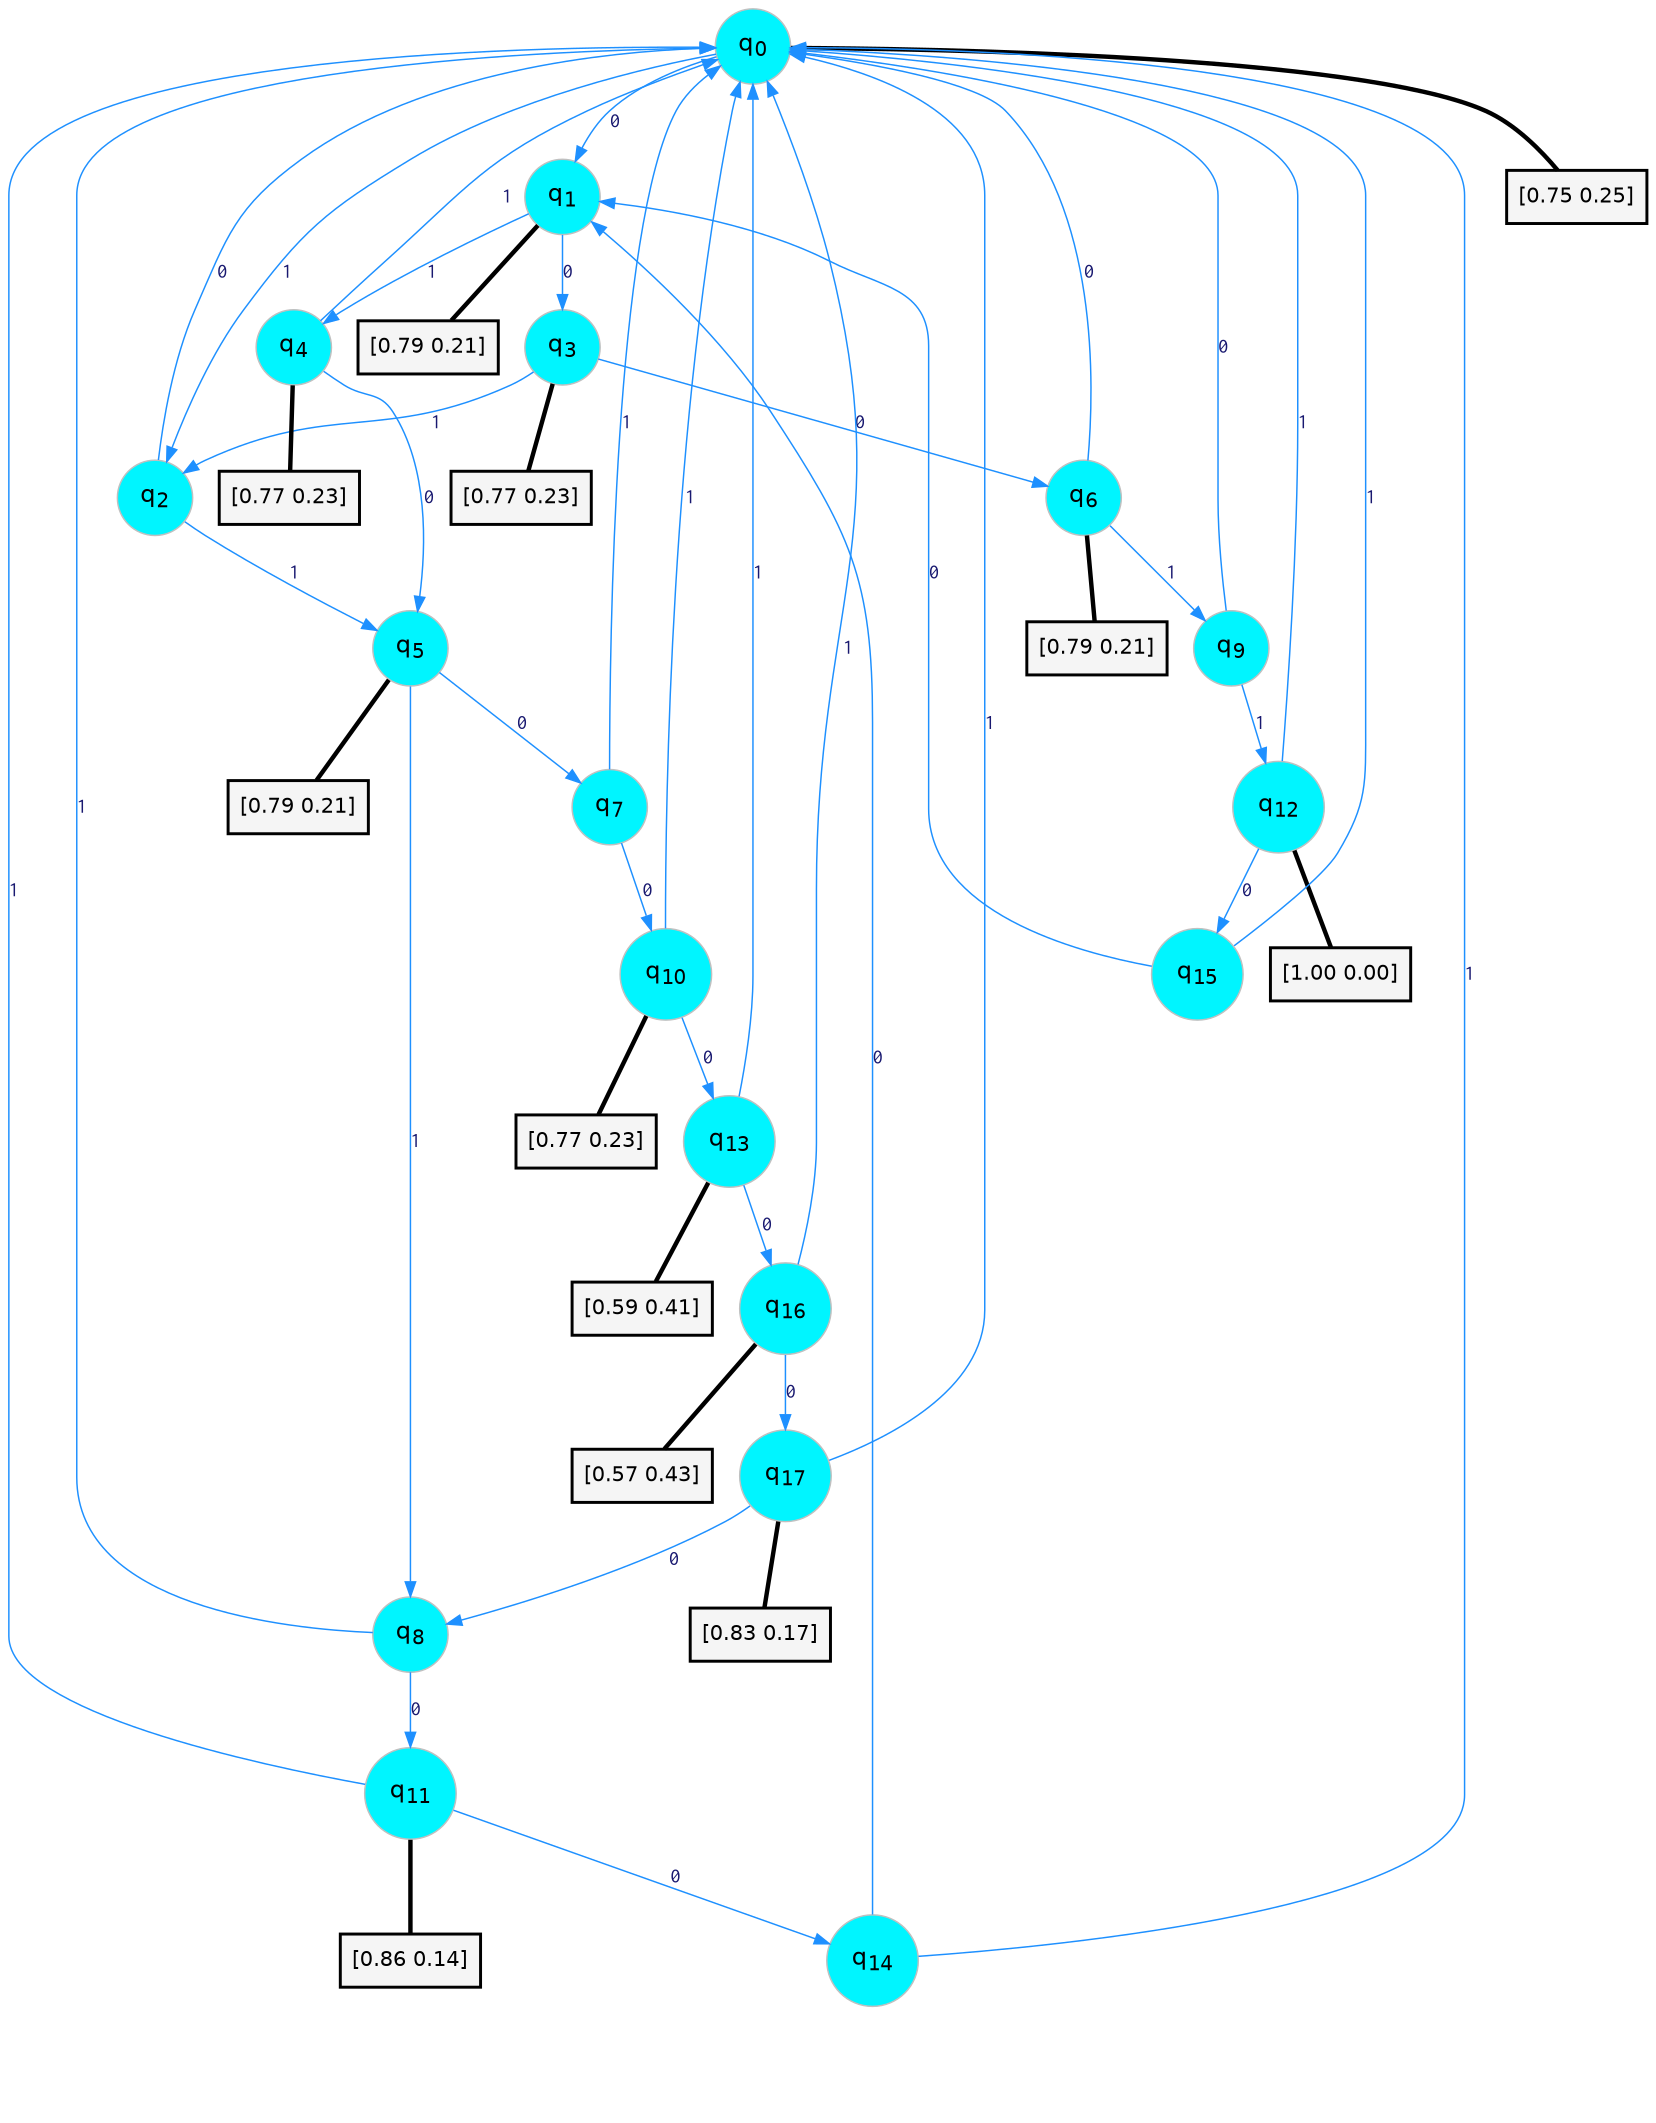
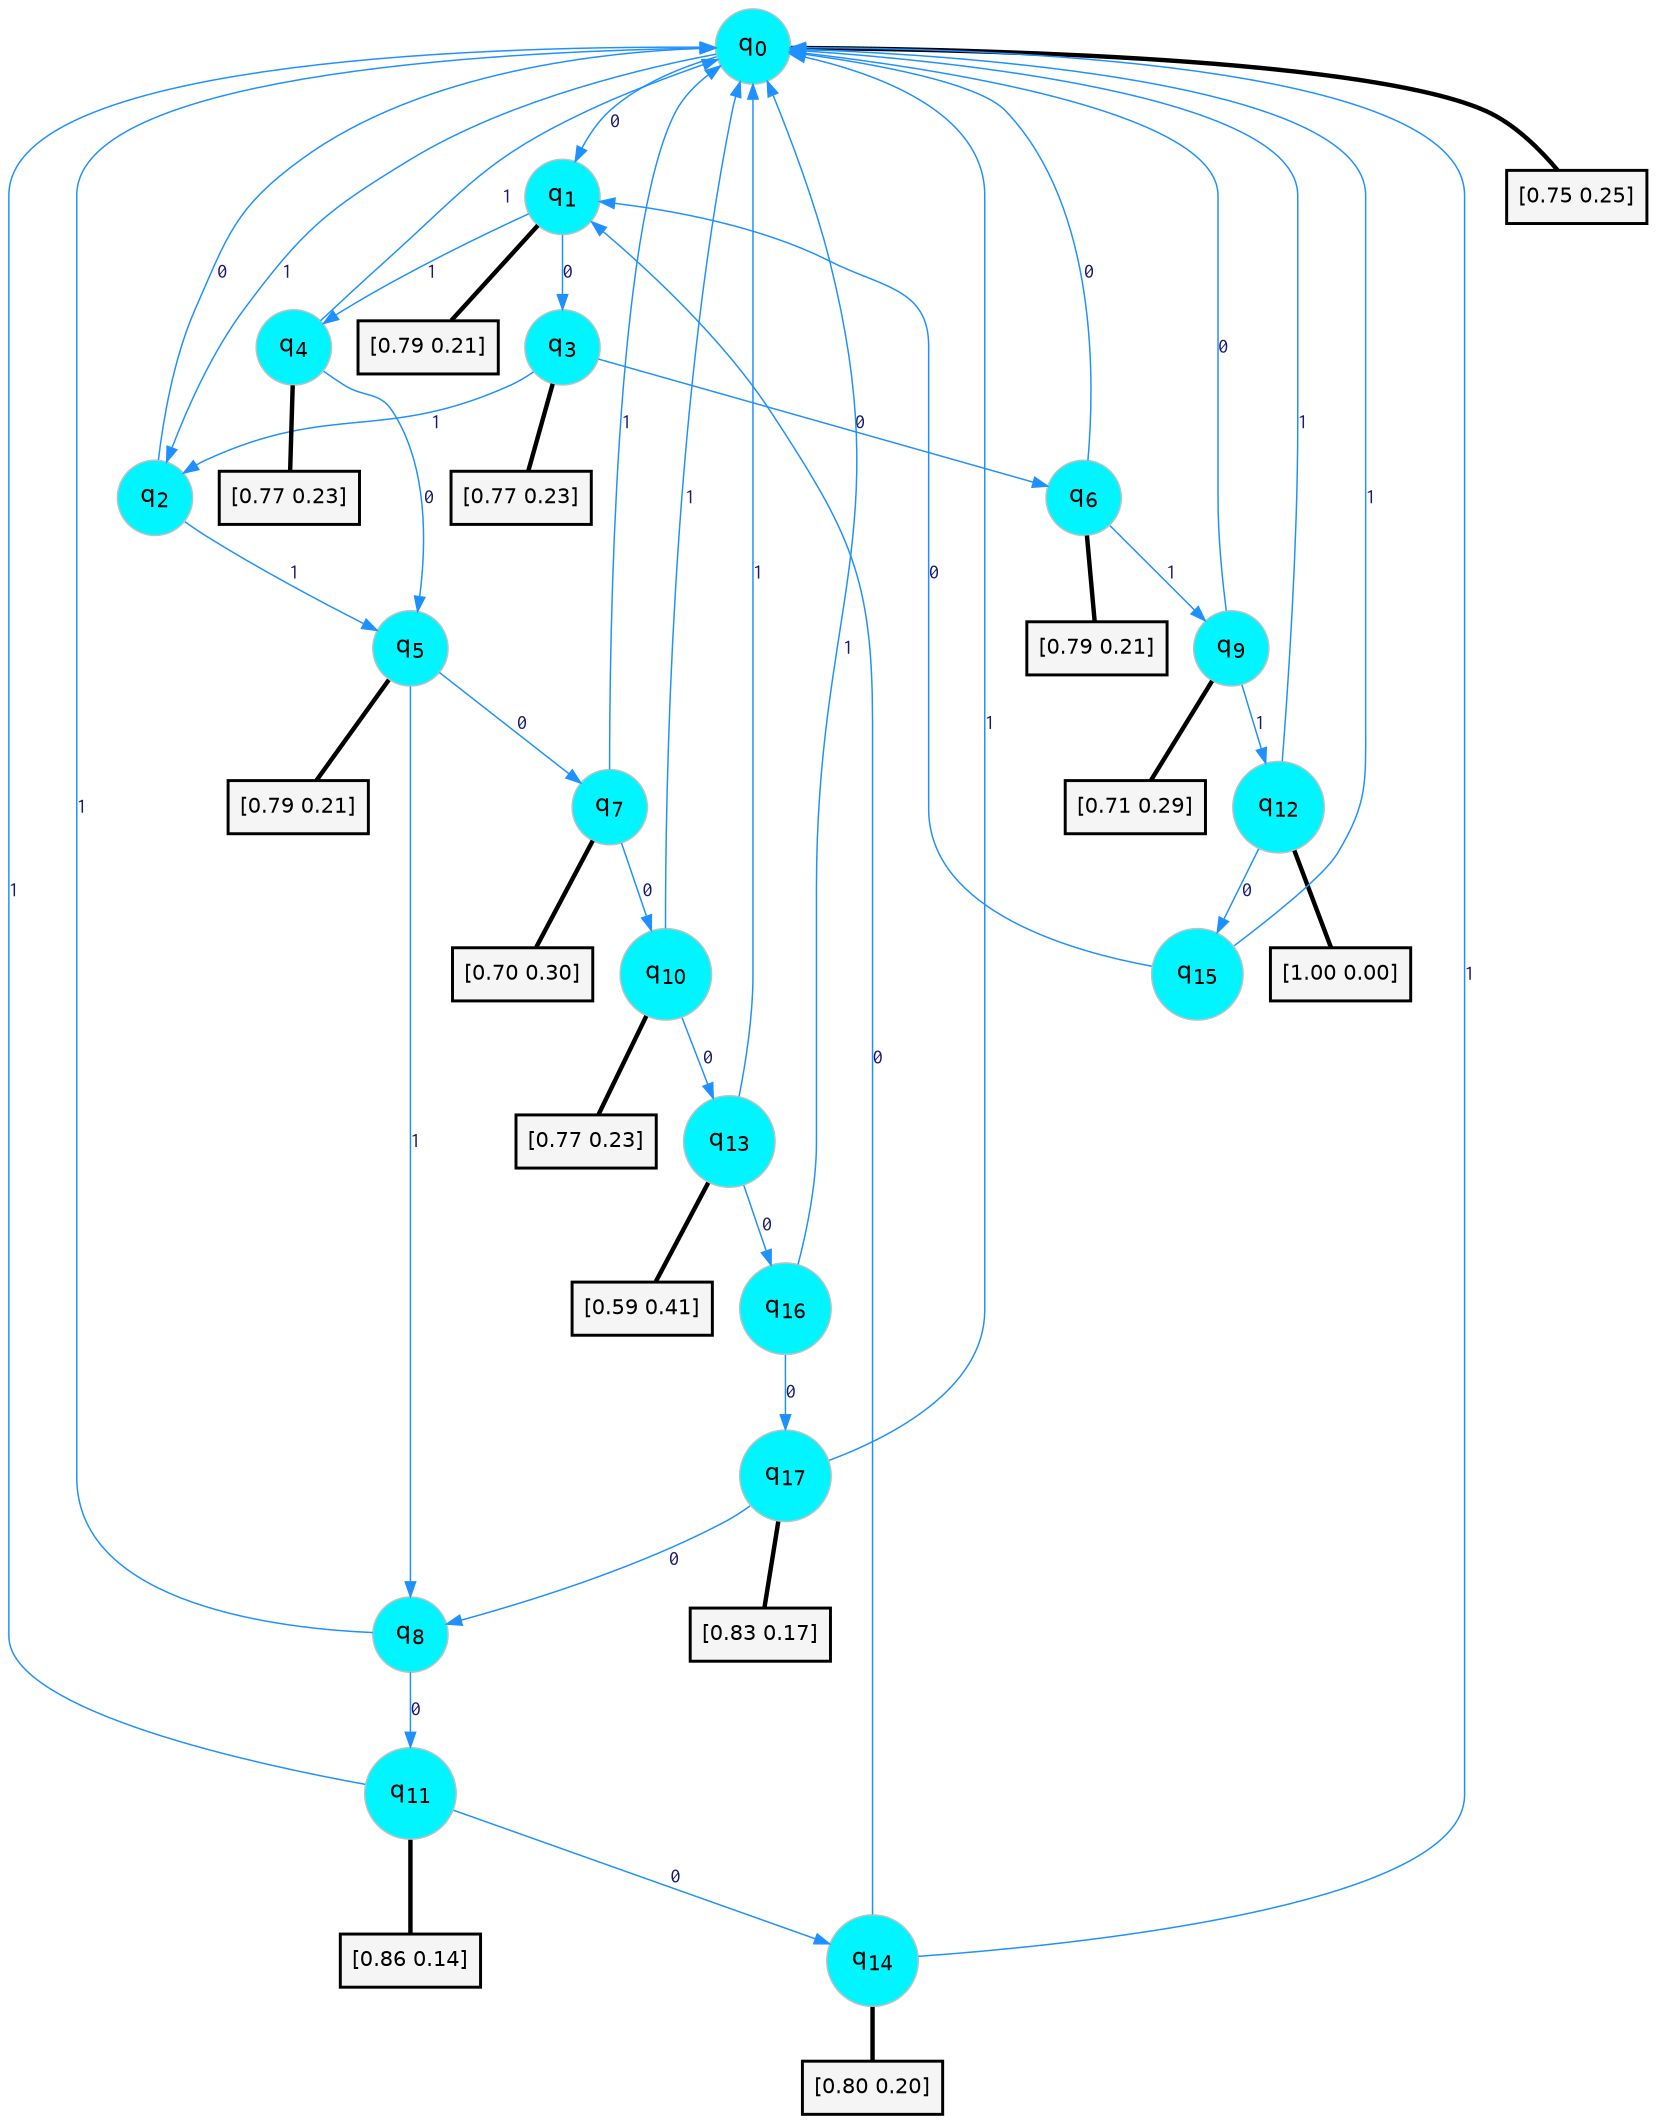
none -> (1135, 807)
none -> (523, 974)
(642, 1476) -> none
none -> (873, 2088)
